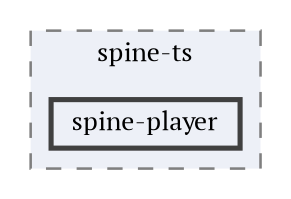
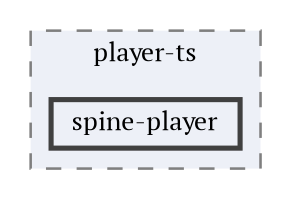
(146, 55) -> (146, 55)
